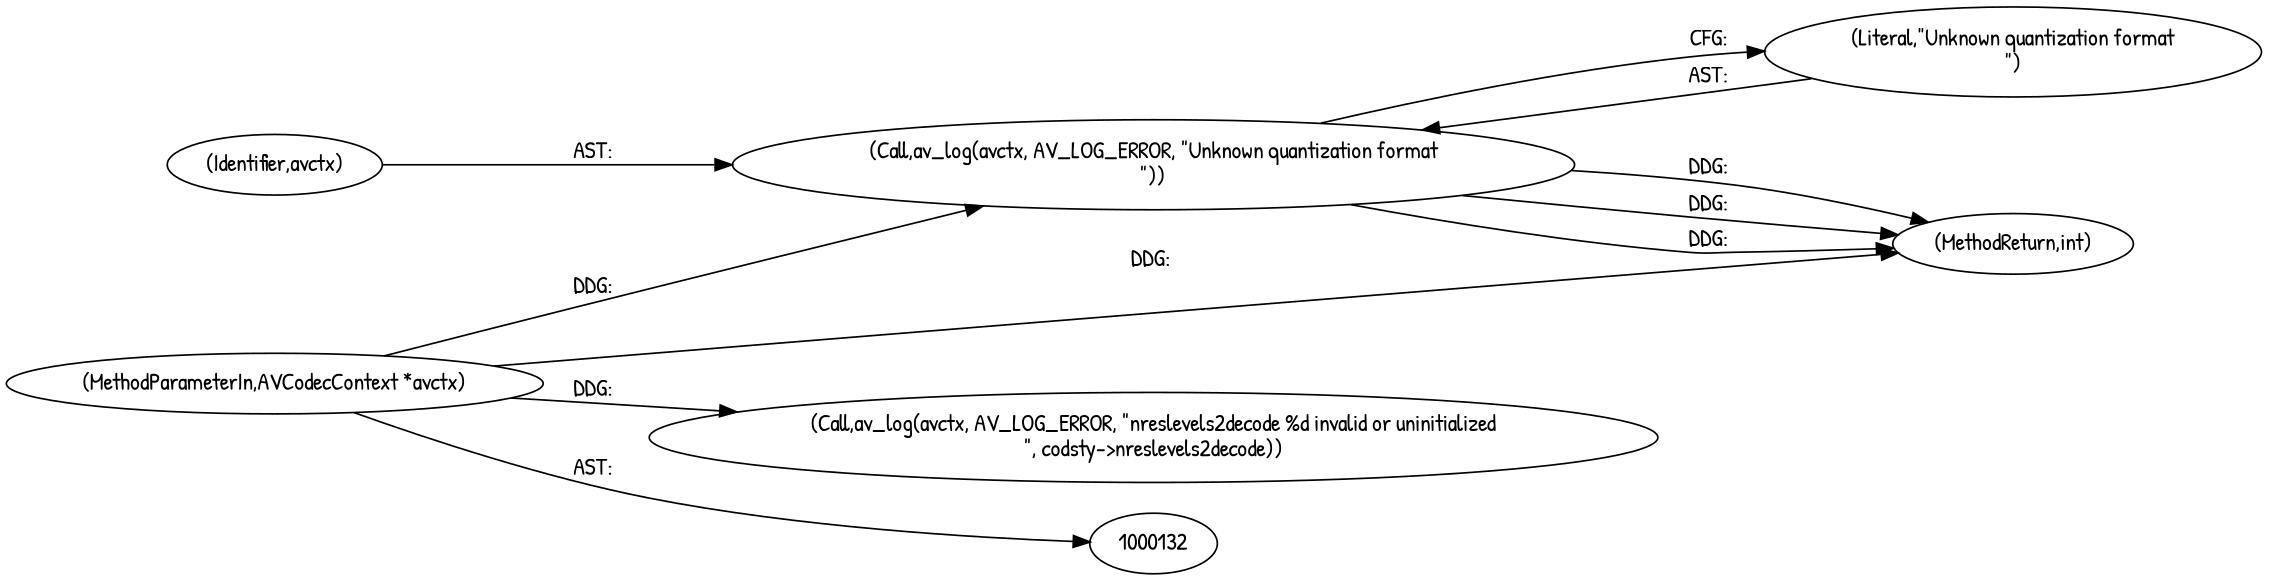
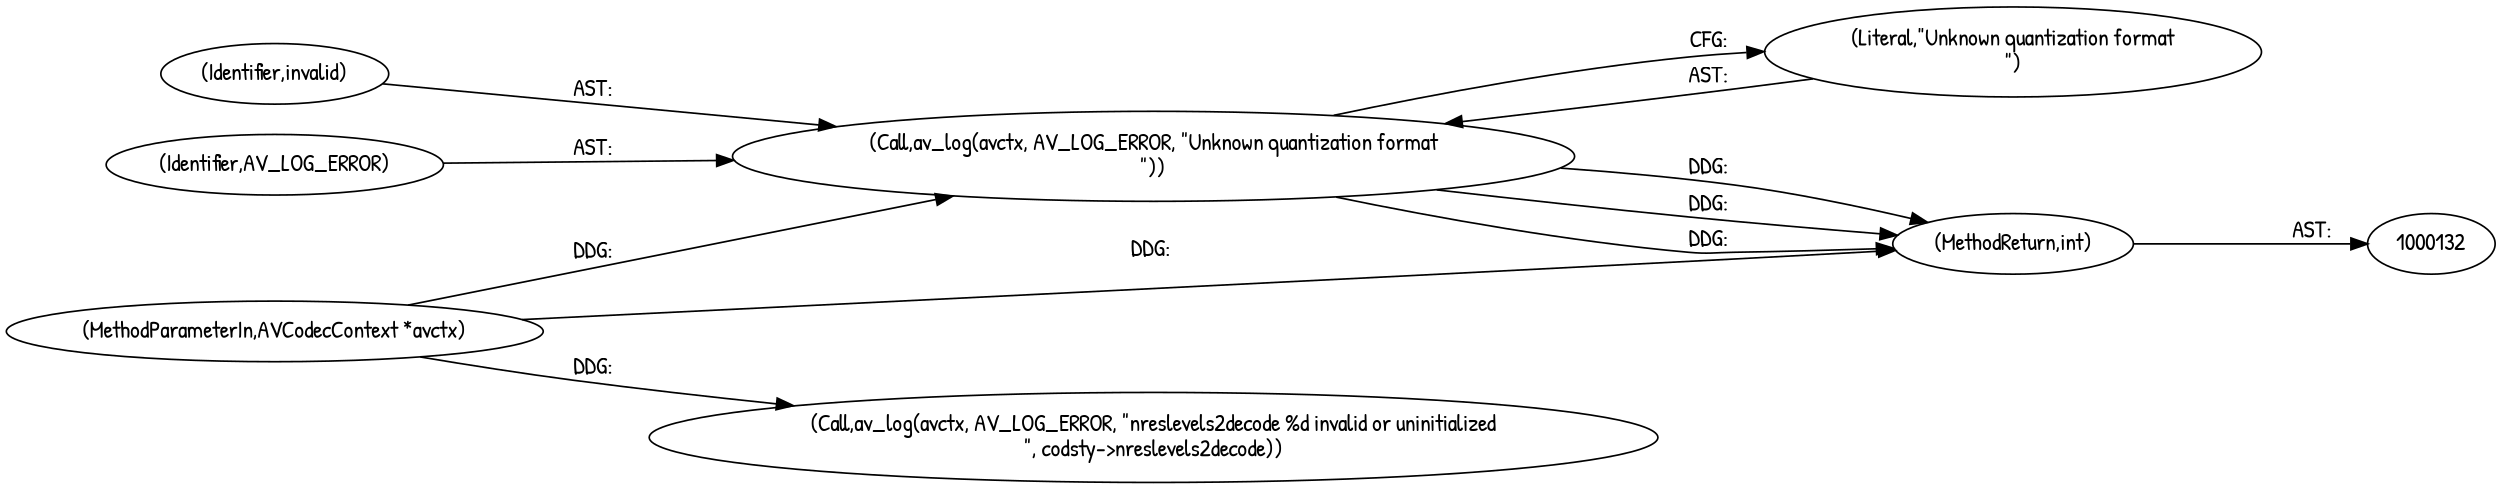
none -> (275, 165)
(275, 165) -> (275, 74)
(708, 508) -> (2242, 244)
